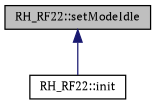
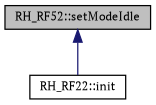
(78, 17) -> (78, 17)
